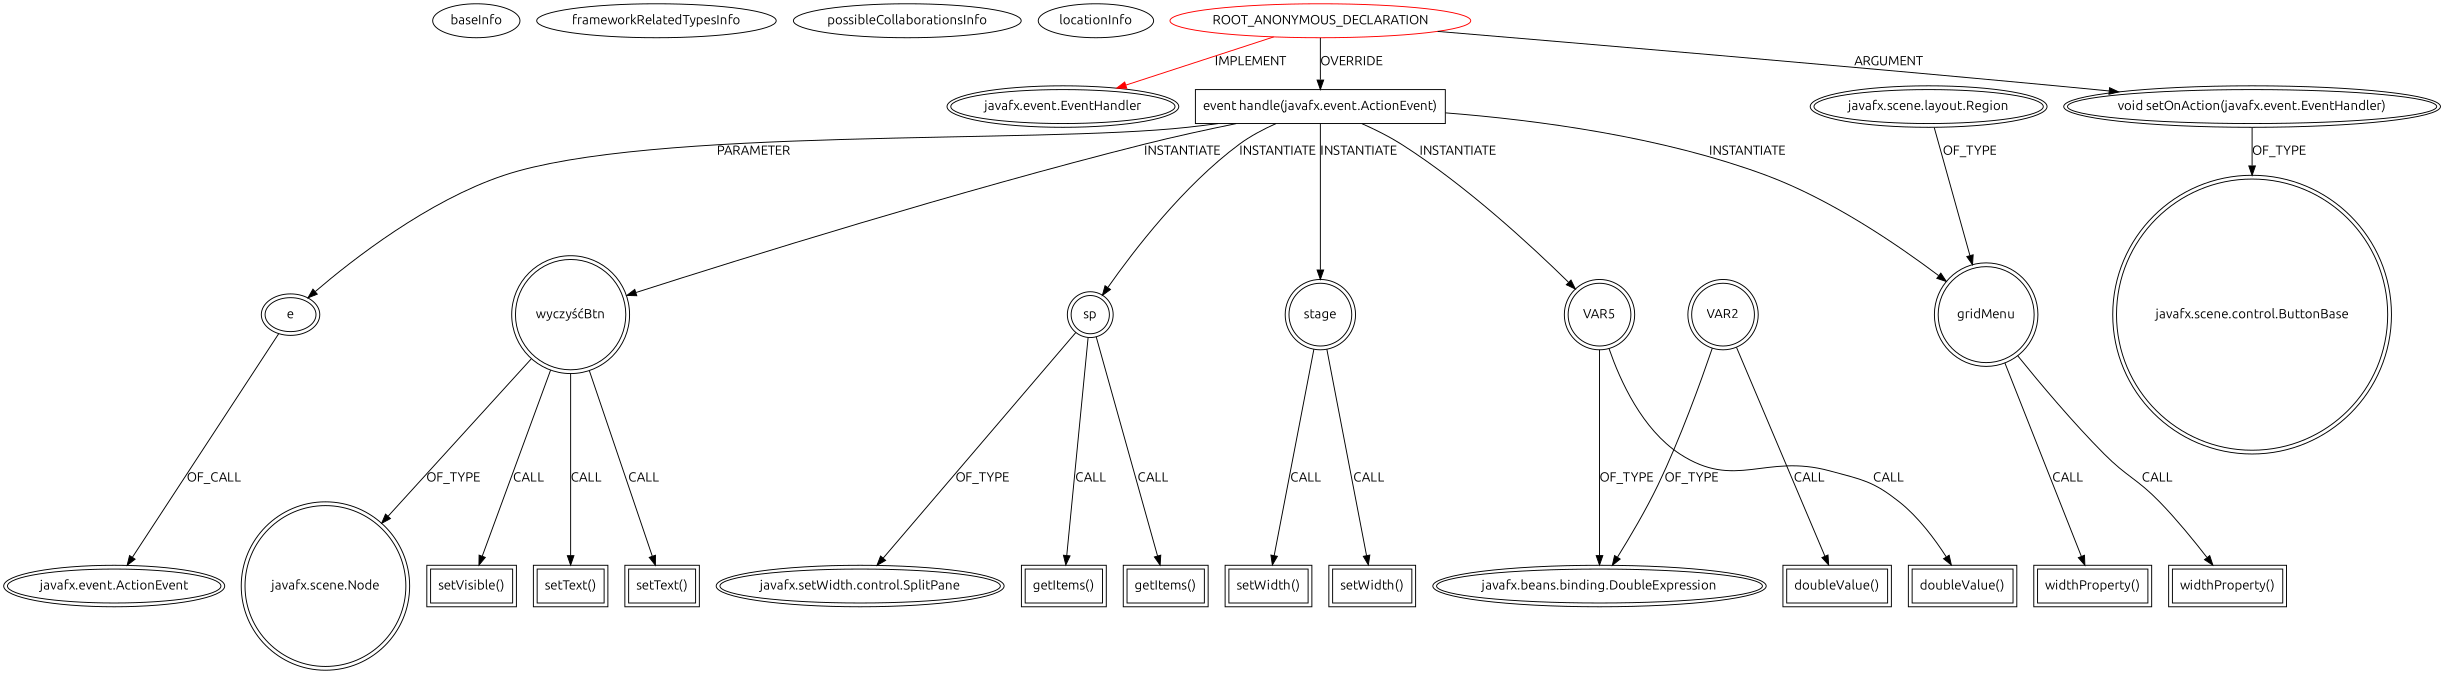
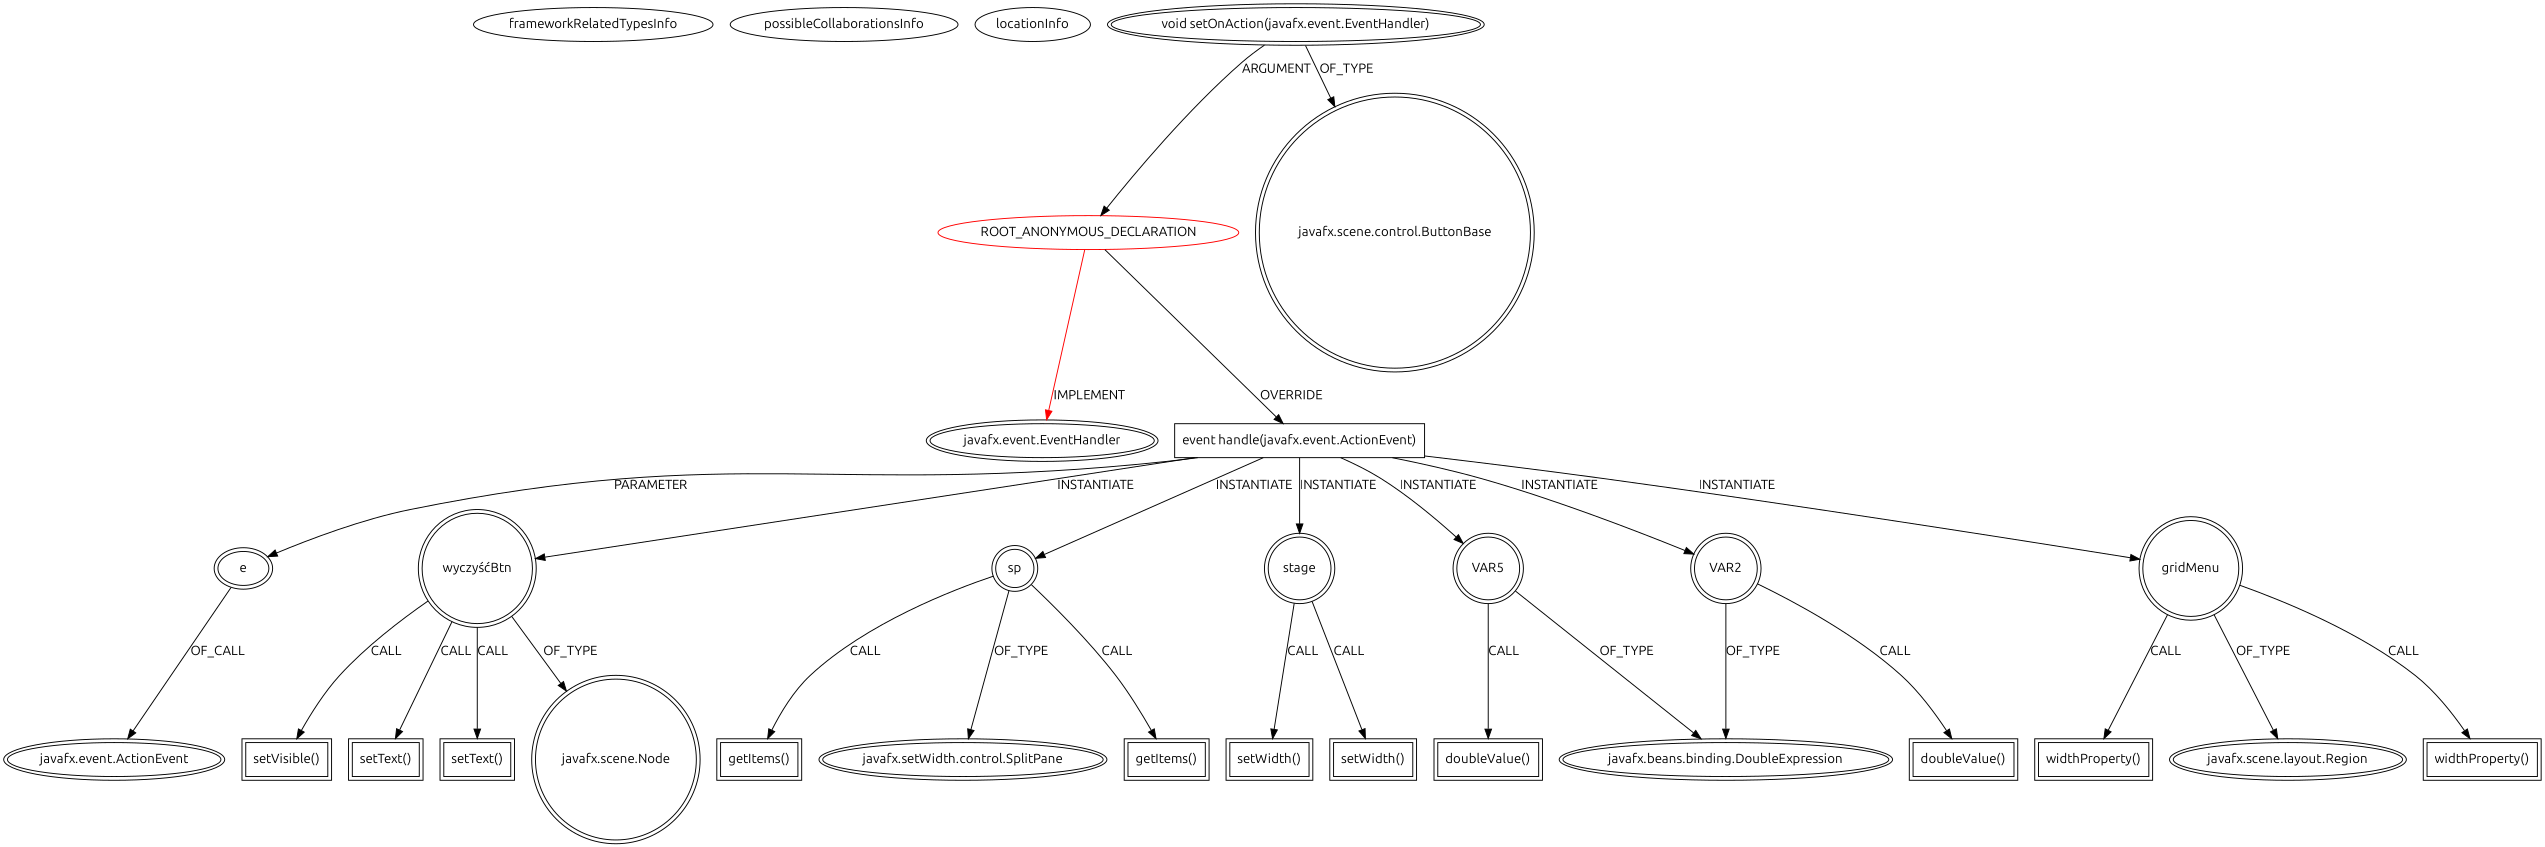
(476, 21) -> none
(1773, 60) -> (1181, 122)
(1952, 192) -> (2244, 673)
none -> (1541, 497)
